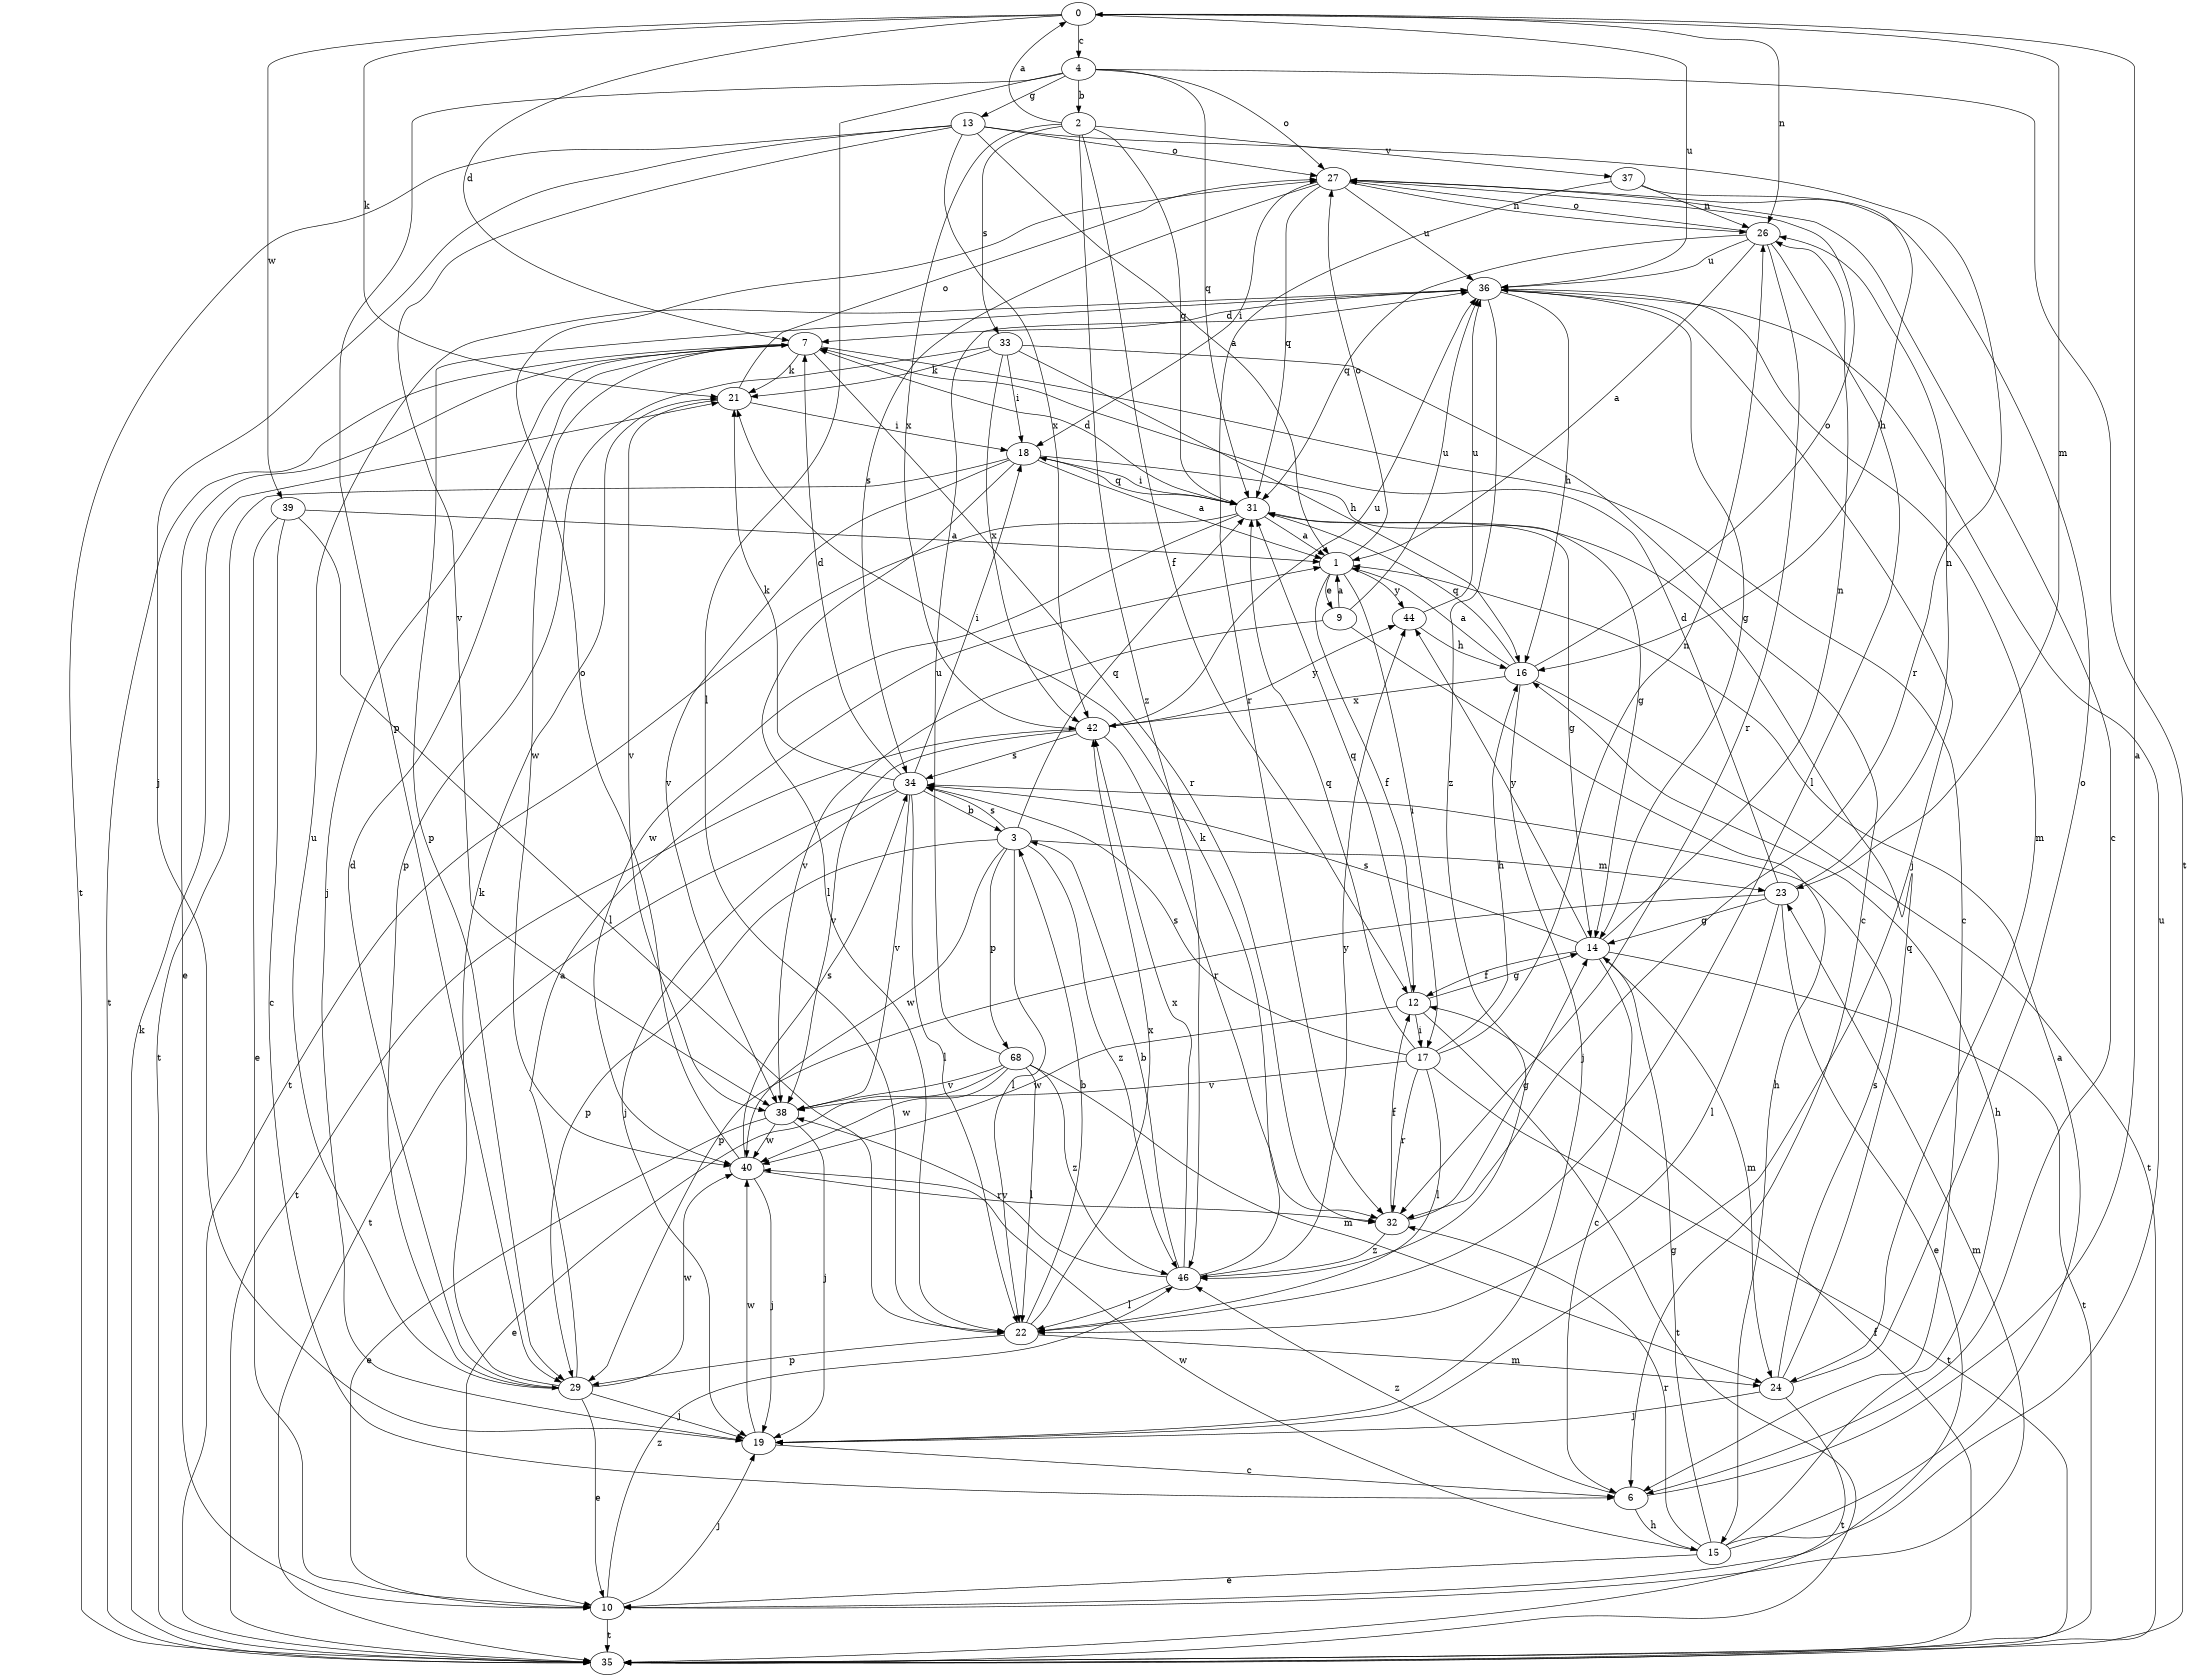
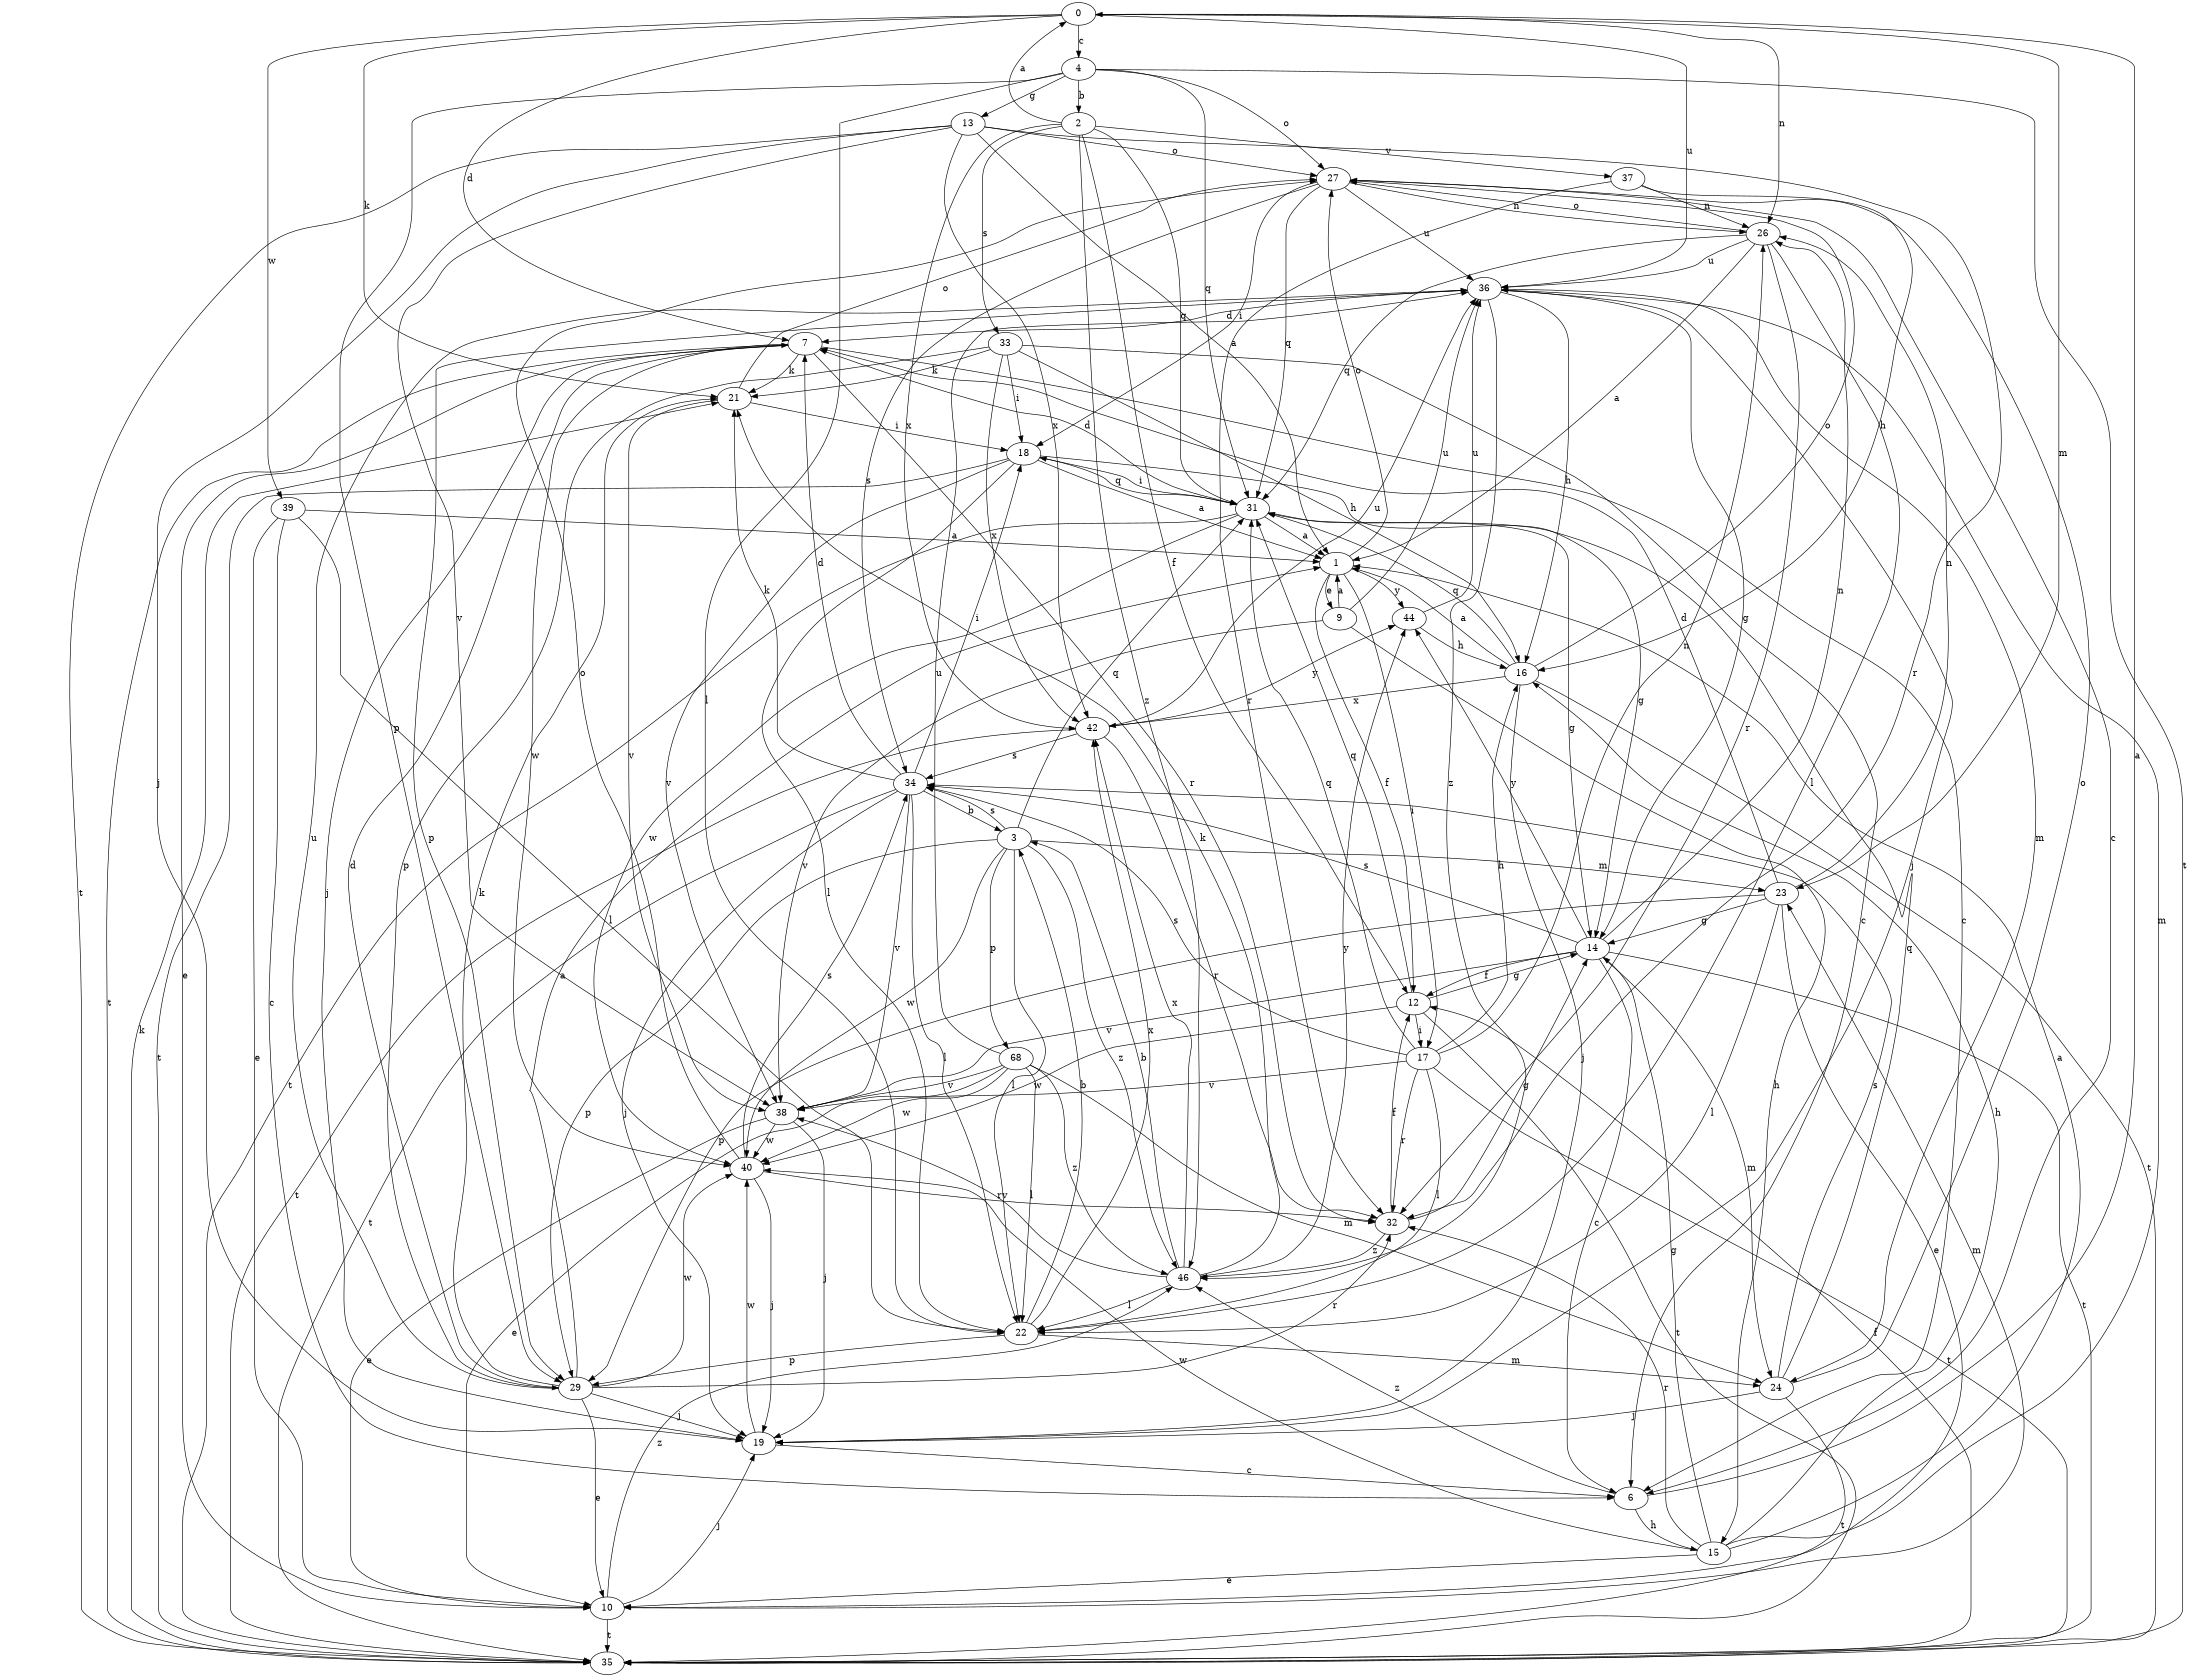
(845, 834) -> (1184, 1014)
(2162, 921) -> (2162, 921)
none -> (1011, 1378)
